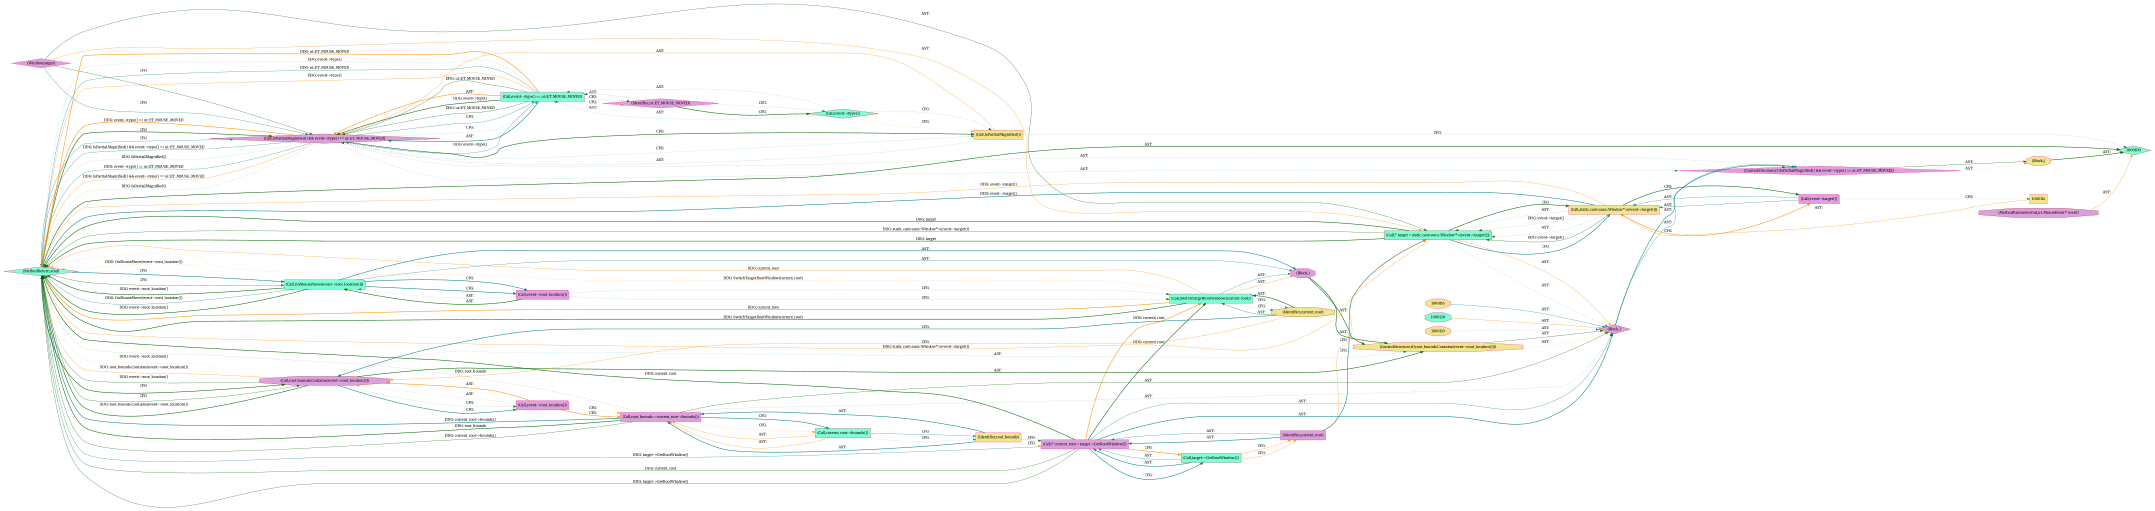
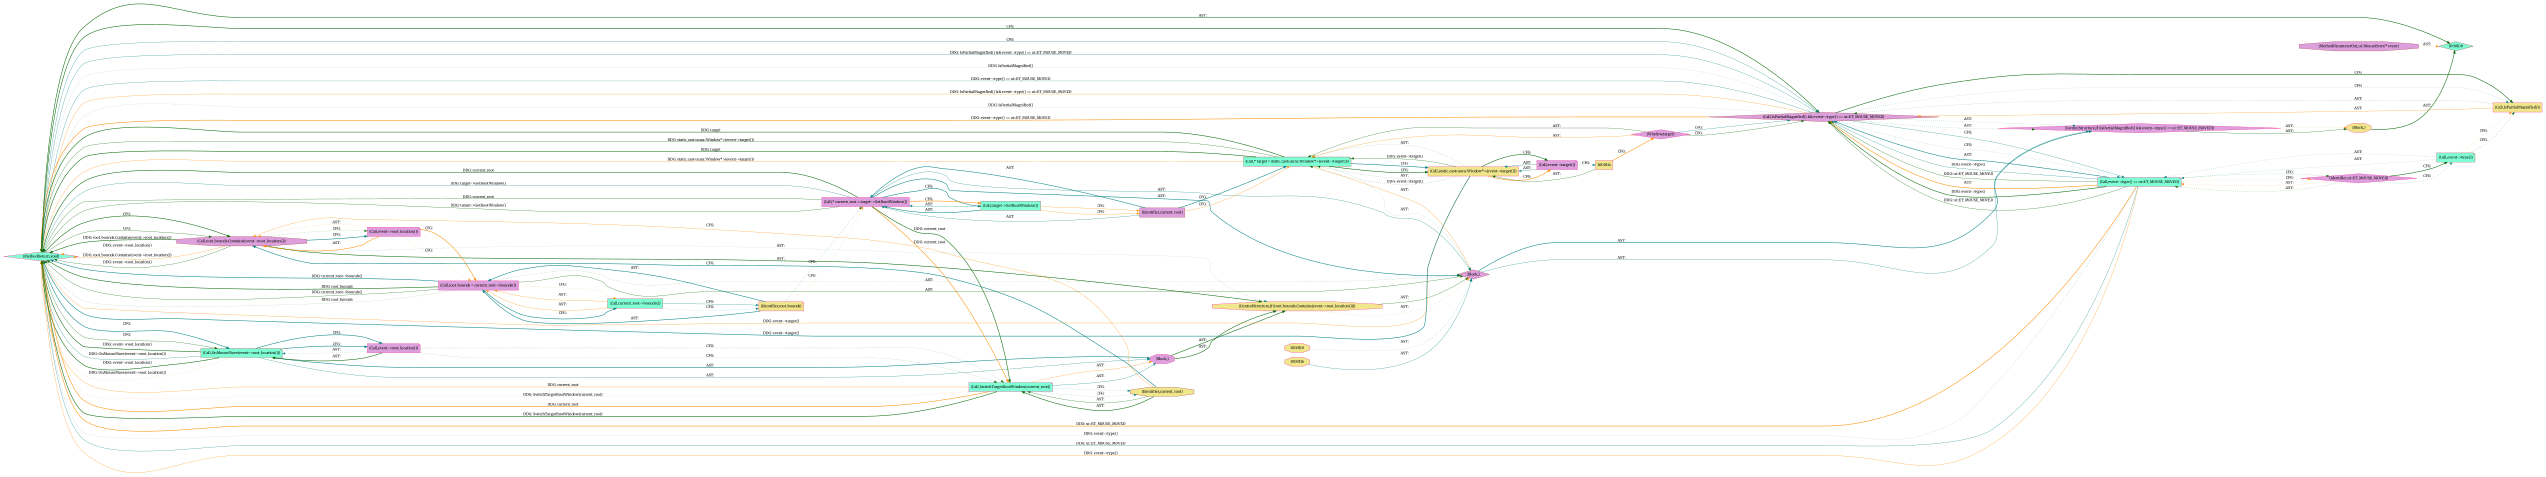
(843, 114) -> (2456, 158)
(1574, 135) -> none
none -> (1632, 150)
(2116, 188) -> (2427, 46)
(1825, 227) -> (1546, 181)
(1438, 317) -> none
